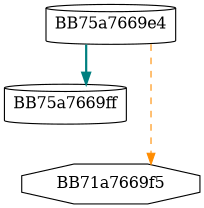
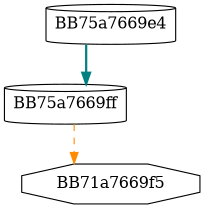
(151, 99) -> (74, 138)
